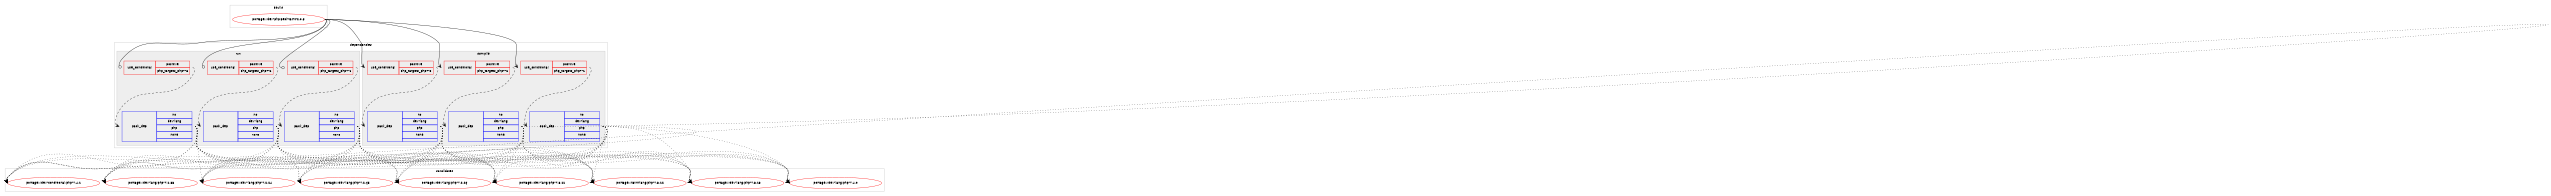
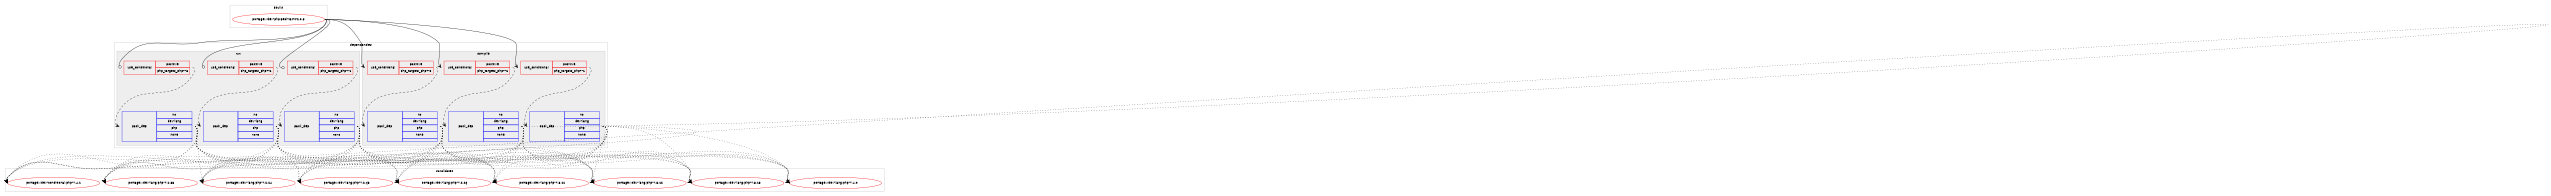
(640, 183) -> (640, 183)
